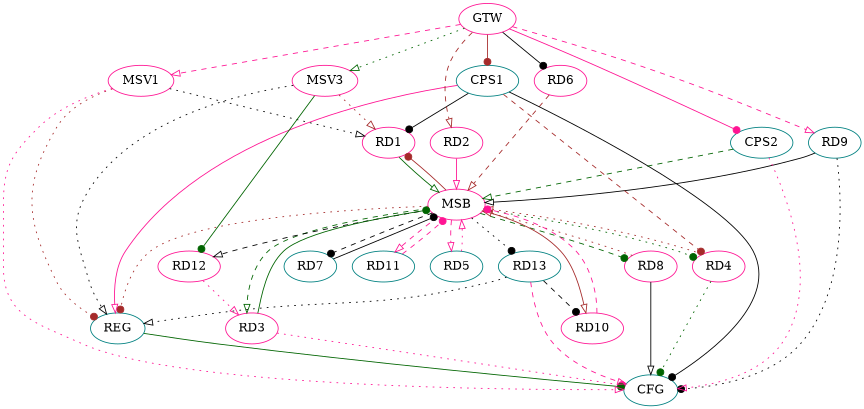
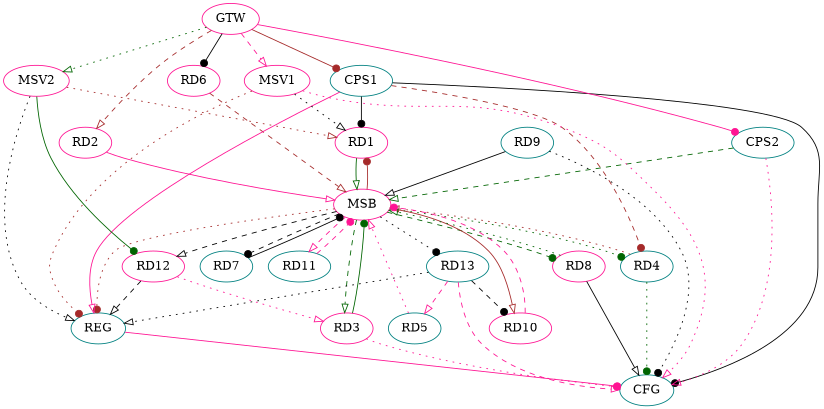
(661, 73) -> none
(325, 81) -> (36, 81)
(451, 231) -> (439, 294)
(562, 233) -> (480, 232)
(719, 267) -> (647, 267)
none -> (129, 294)
(380, 363) -> (369, 359)
